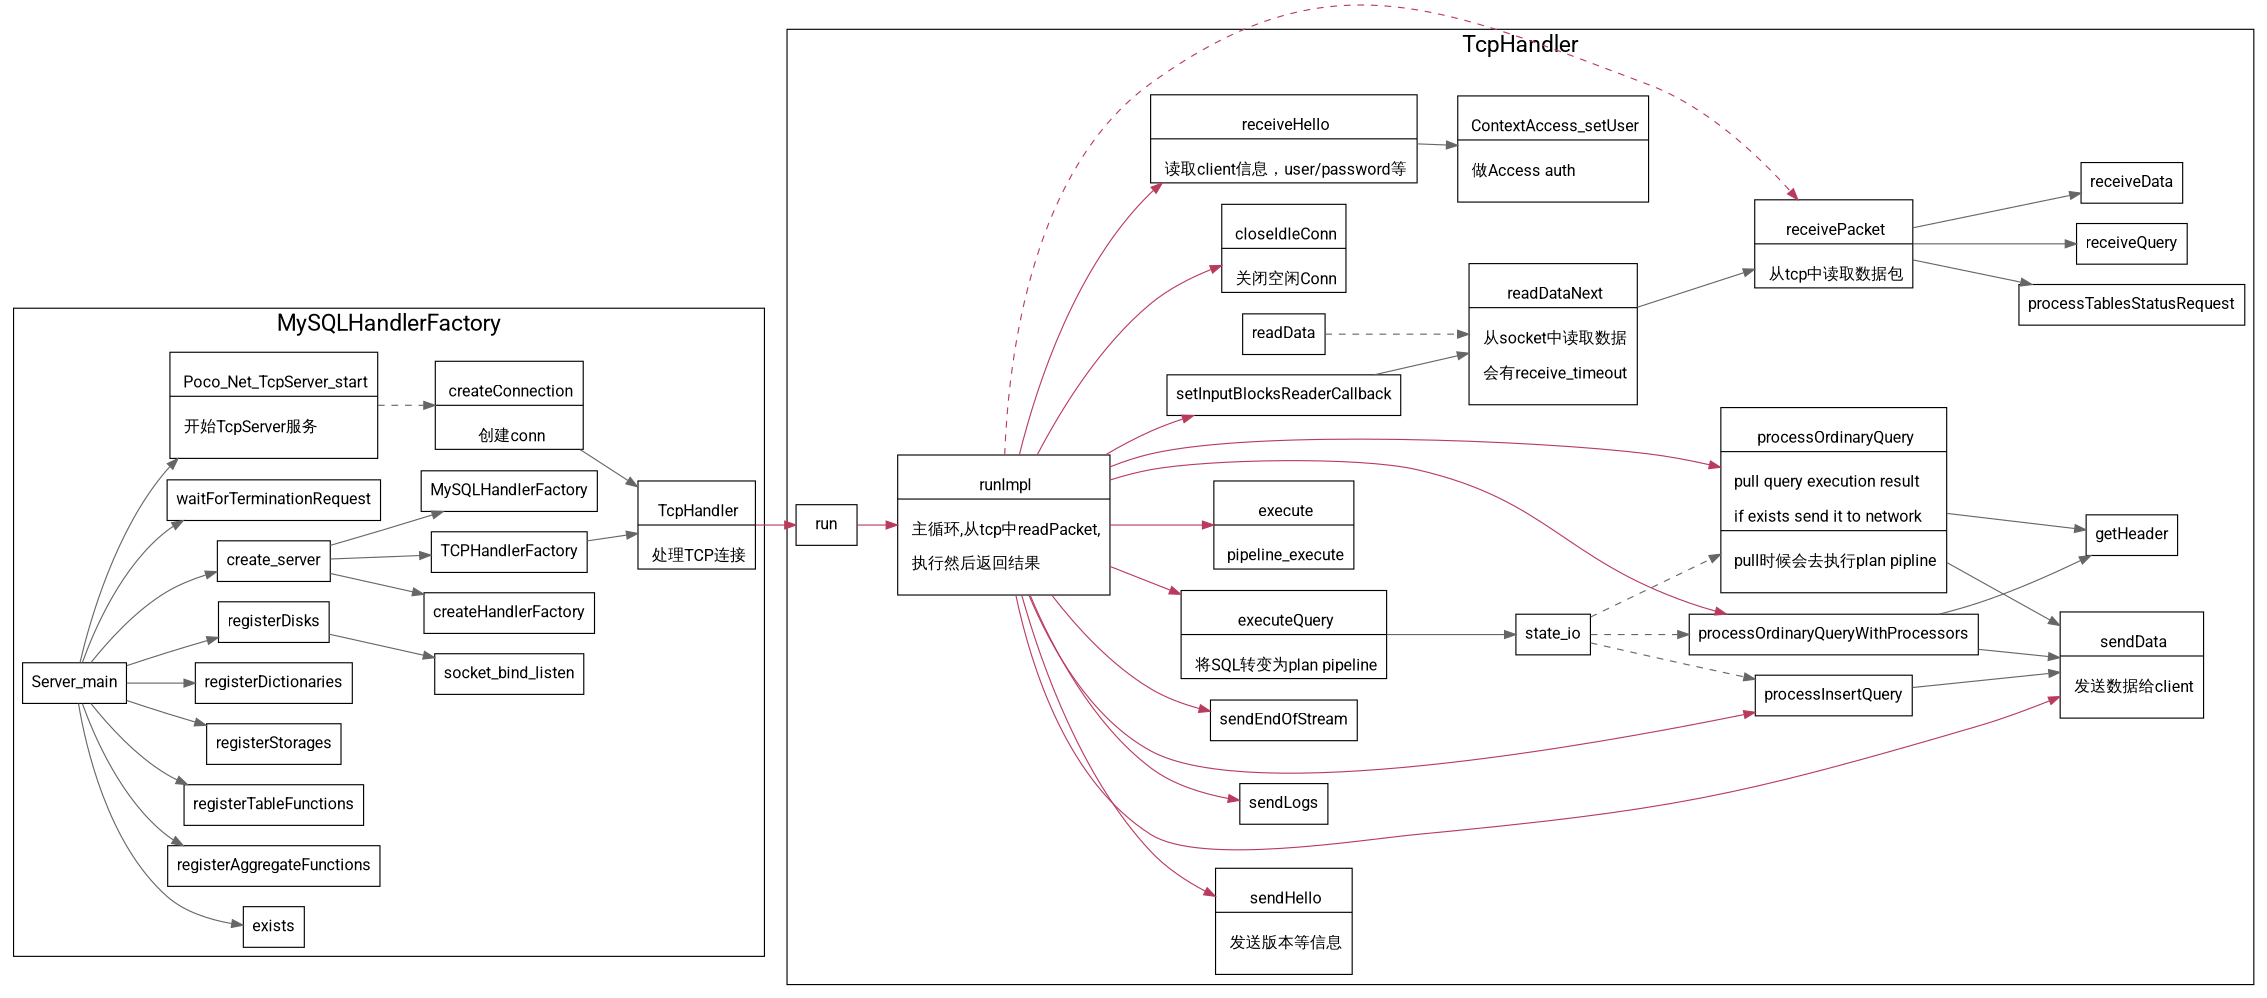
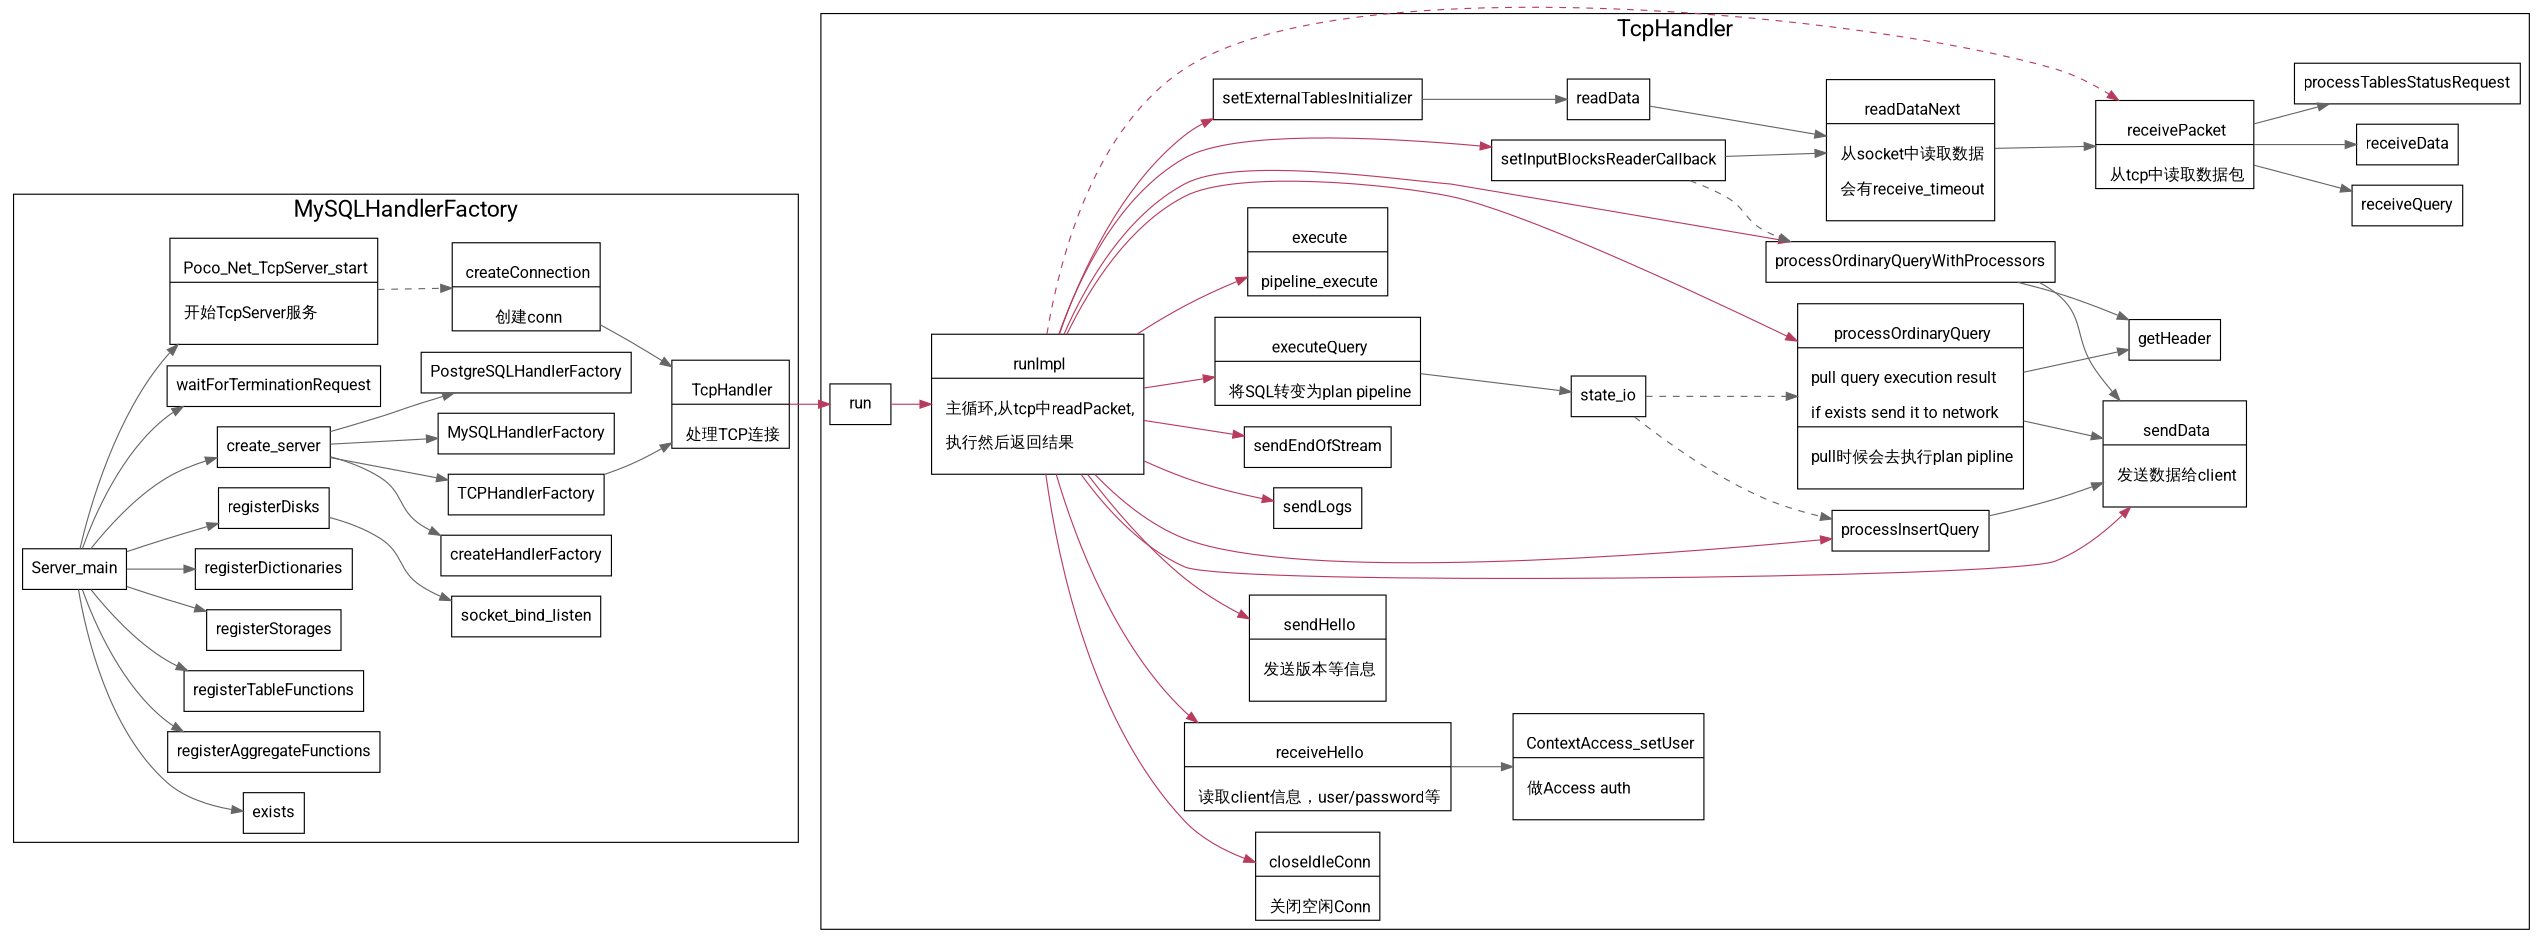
none -> (1318, 99)
(1391, 334) -> (1732, 120)
none -> (526, 373)
(1634, 635) -> (1737, 205)
